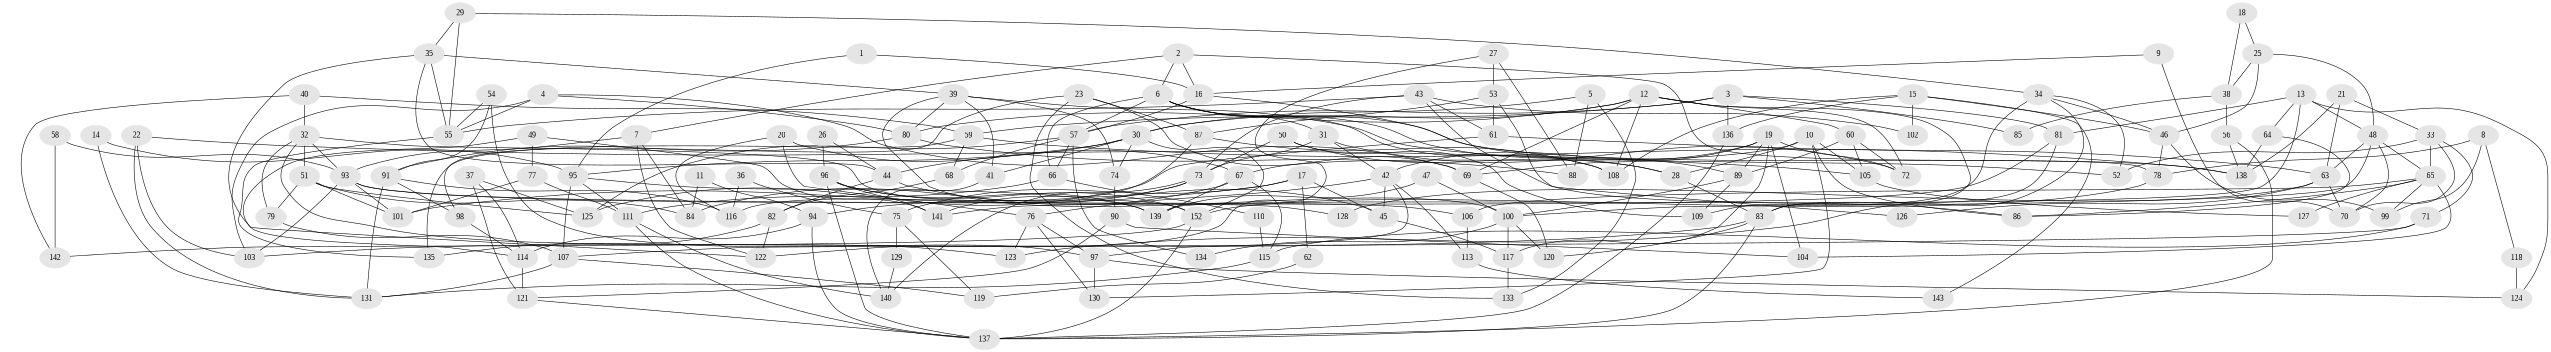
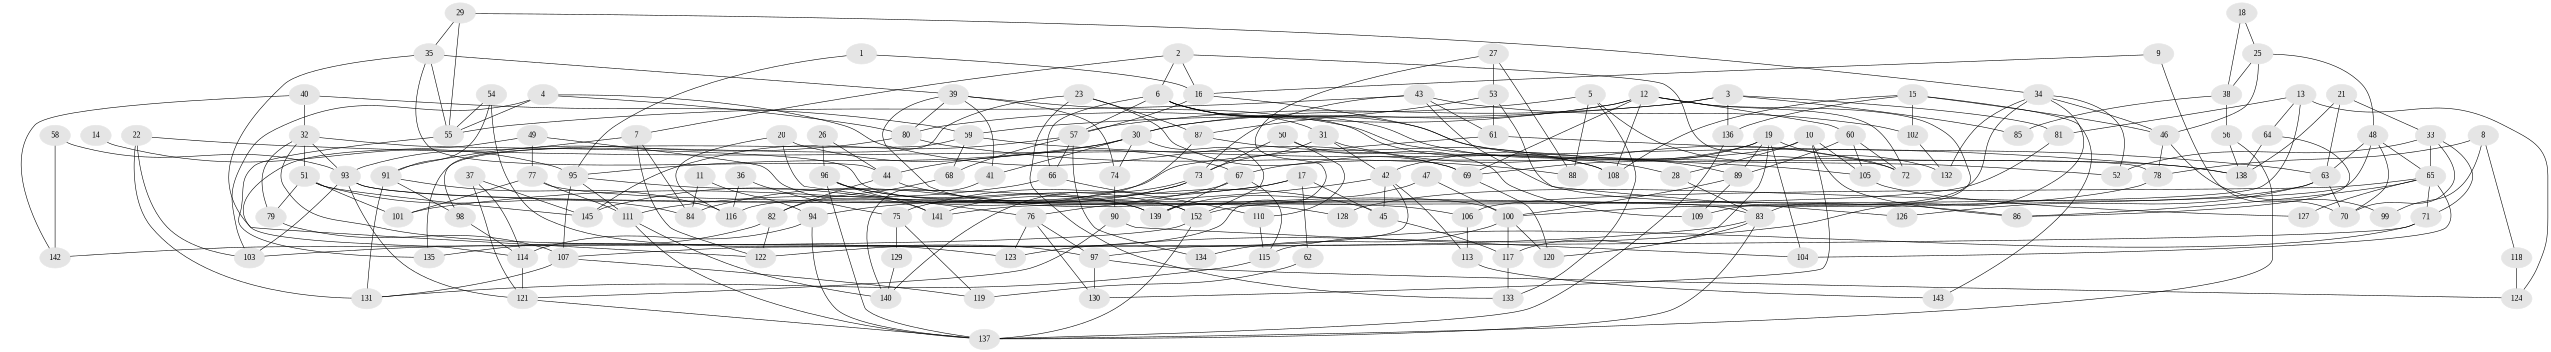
(2334, 114) -> none
(1477, 161) -> (1338, 190)
none -> (1947, 176)
(2003, 196) -> (1144, 202)
(372, 197) -> (409, 268)
(2408, 197) -> (2428, 197)
(587, 217) -> (587, 217)
(188, 275) -> none
